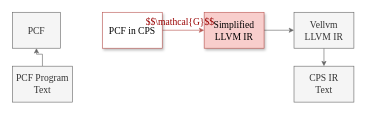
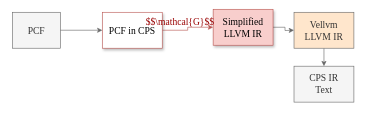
none -> (96, 30)
(234, 30) -> (243, 27)
(324, 30) -> (324, 30)
(42, 56) -> none
(42, 84) -> none
